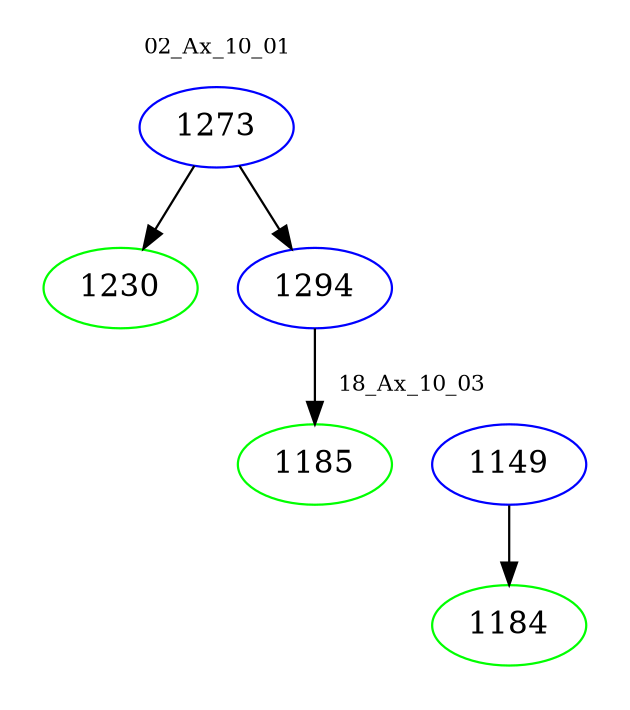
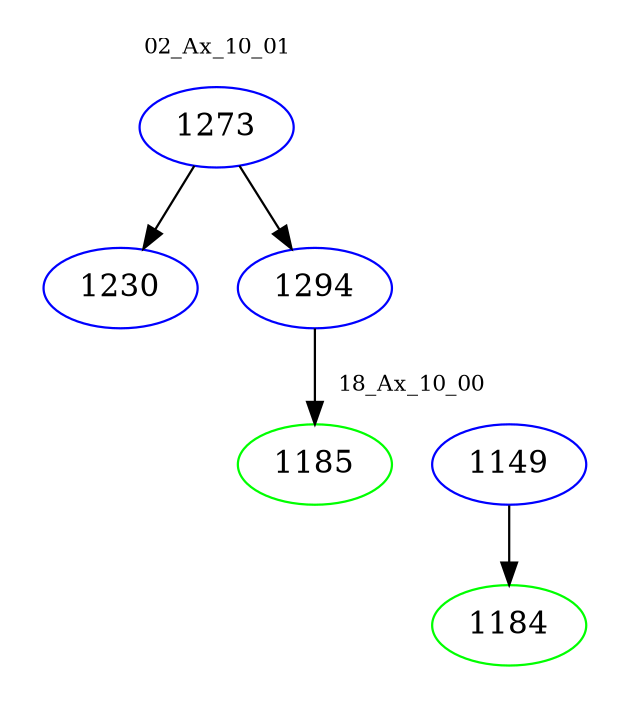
(121, 288) -> (121, 288)
(412, 385) -> (412, 385)
